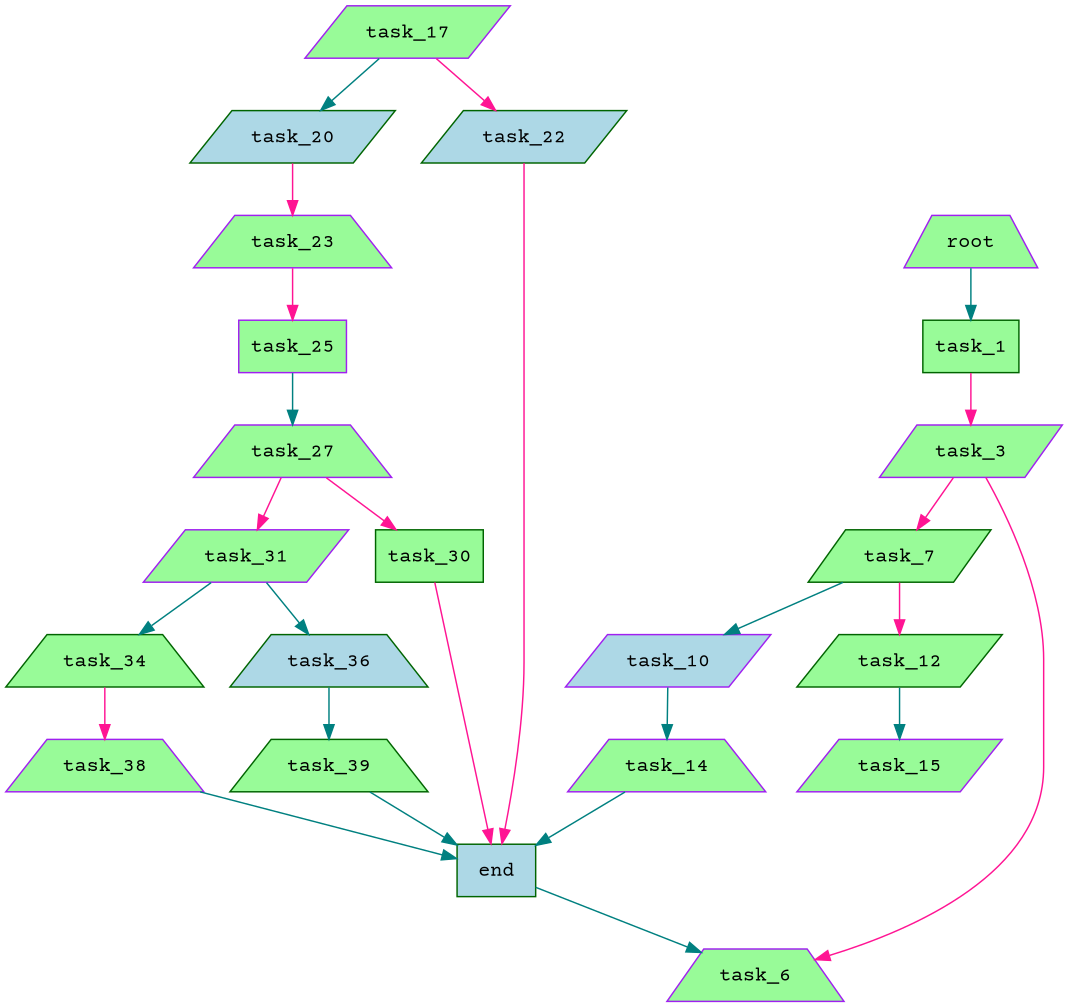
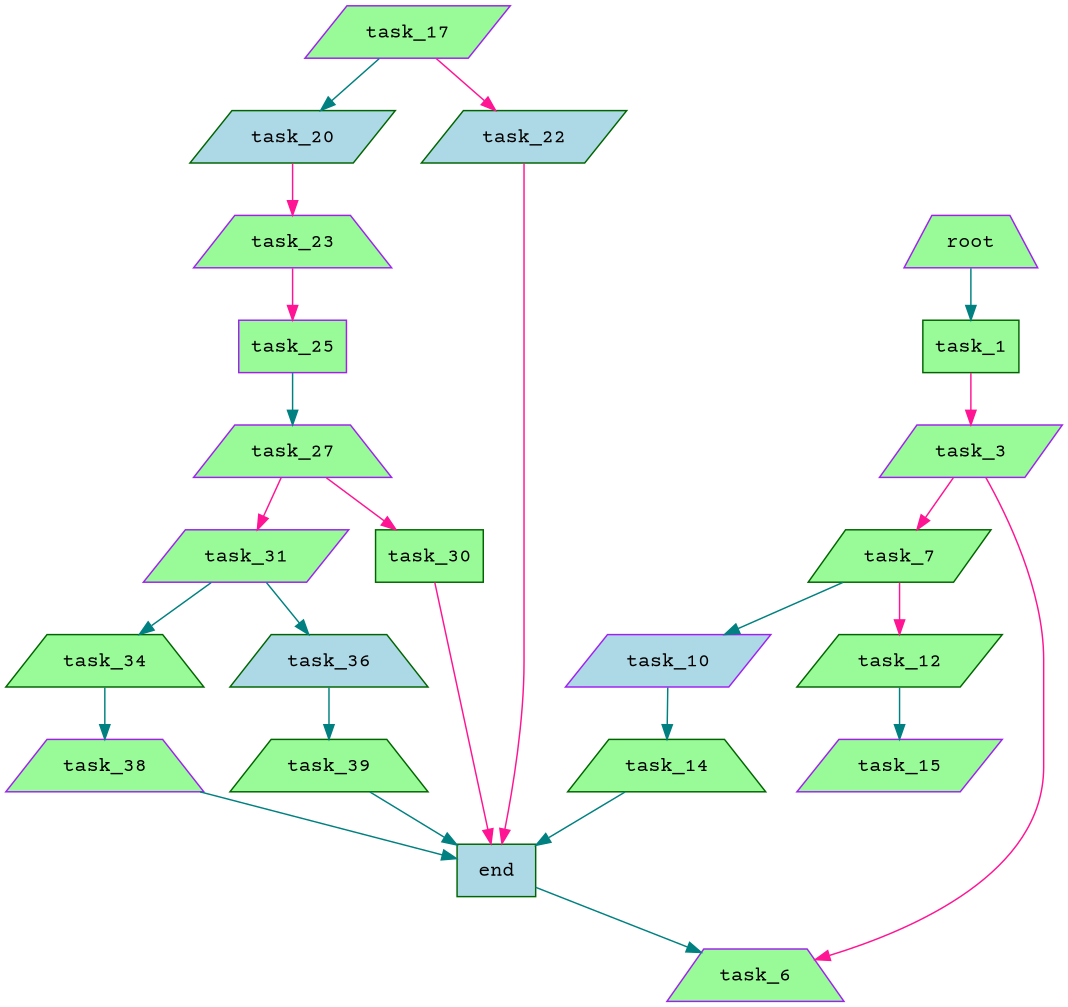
(105, 706) -> (105, 706)
(667, 766) -> (667, 766)
